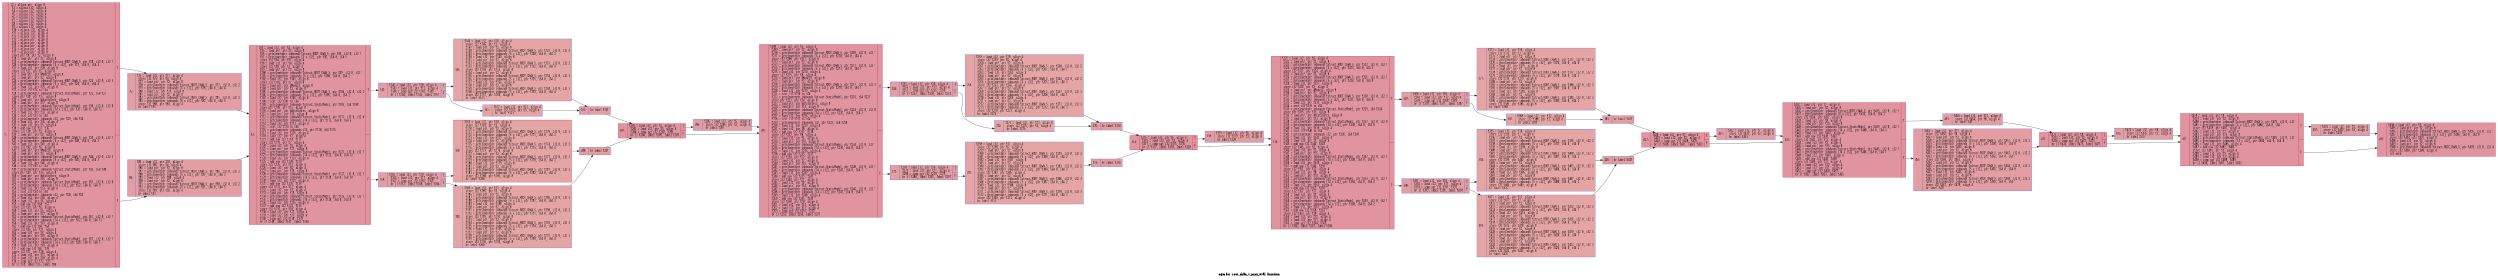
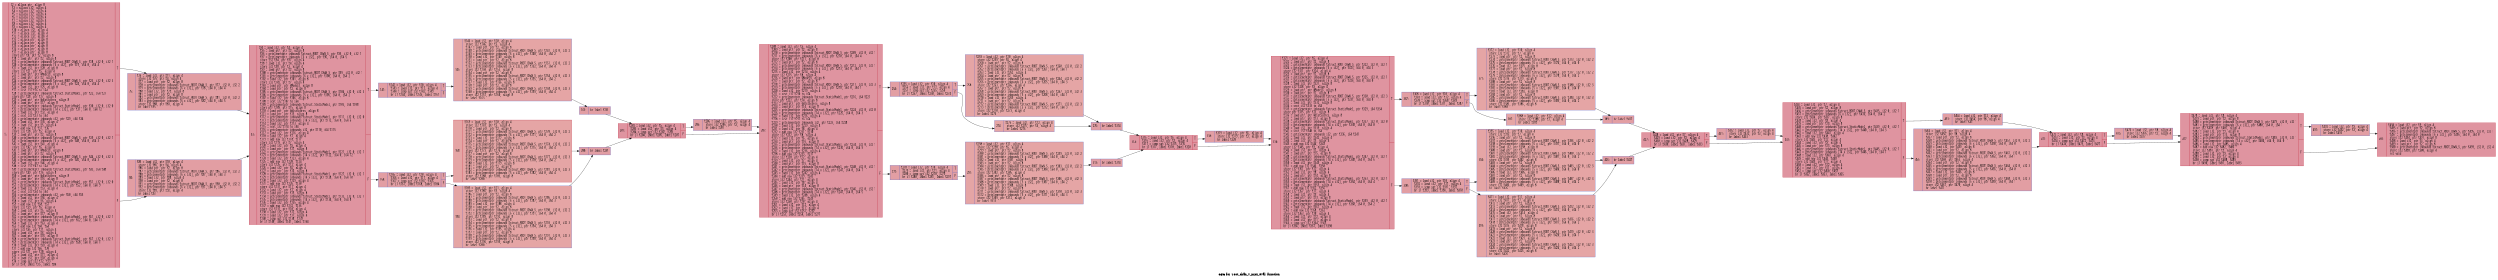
(513, 111) -> none
